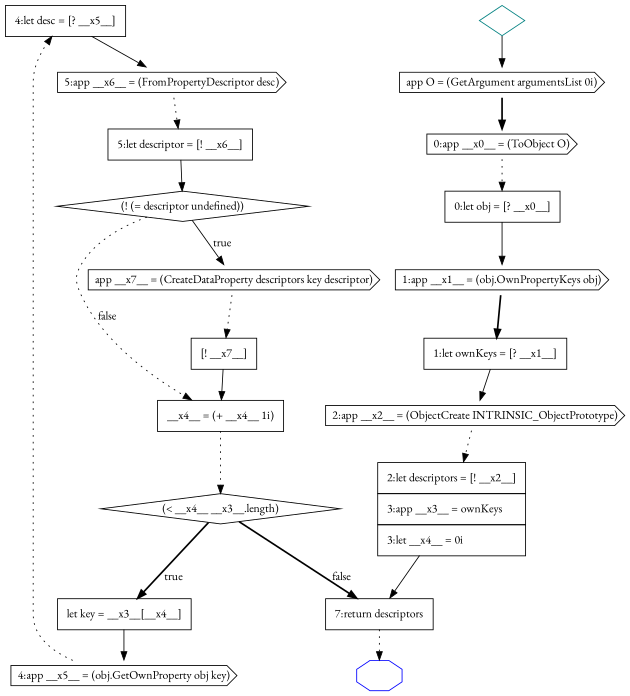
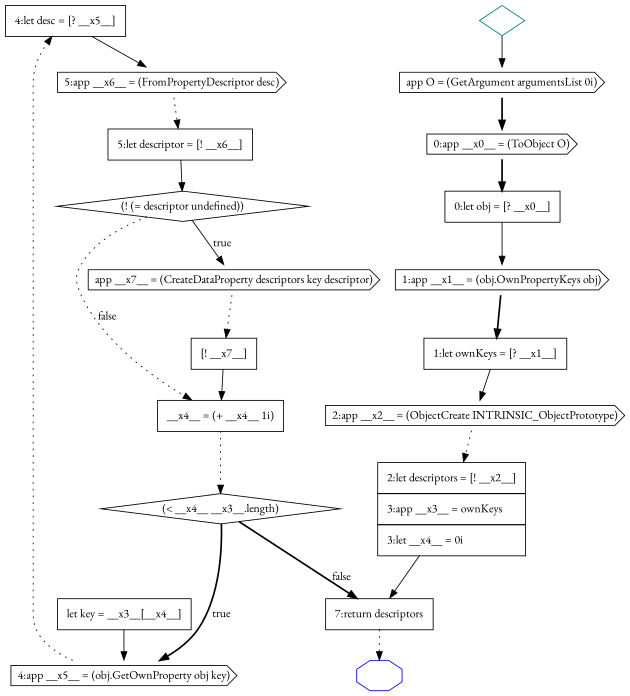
(502, 171) -> (502, 171)
(176, 557) -> (212, 598)
